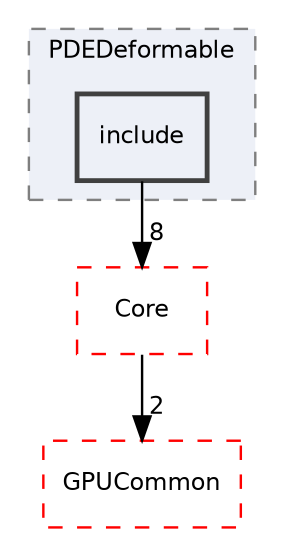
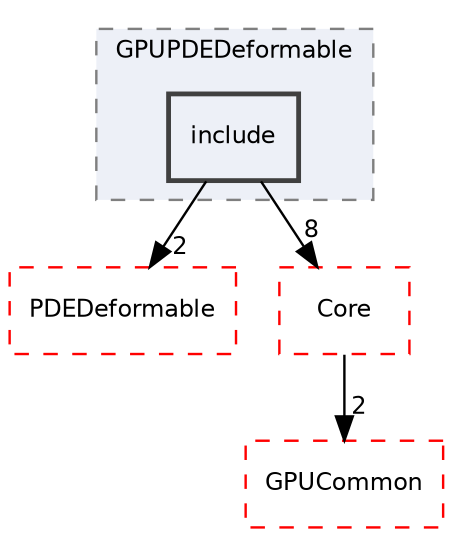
(142, 52) -> (235, 52)
none -> (123, 311)
